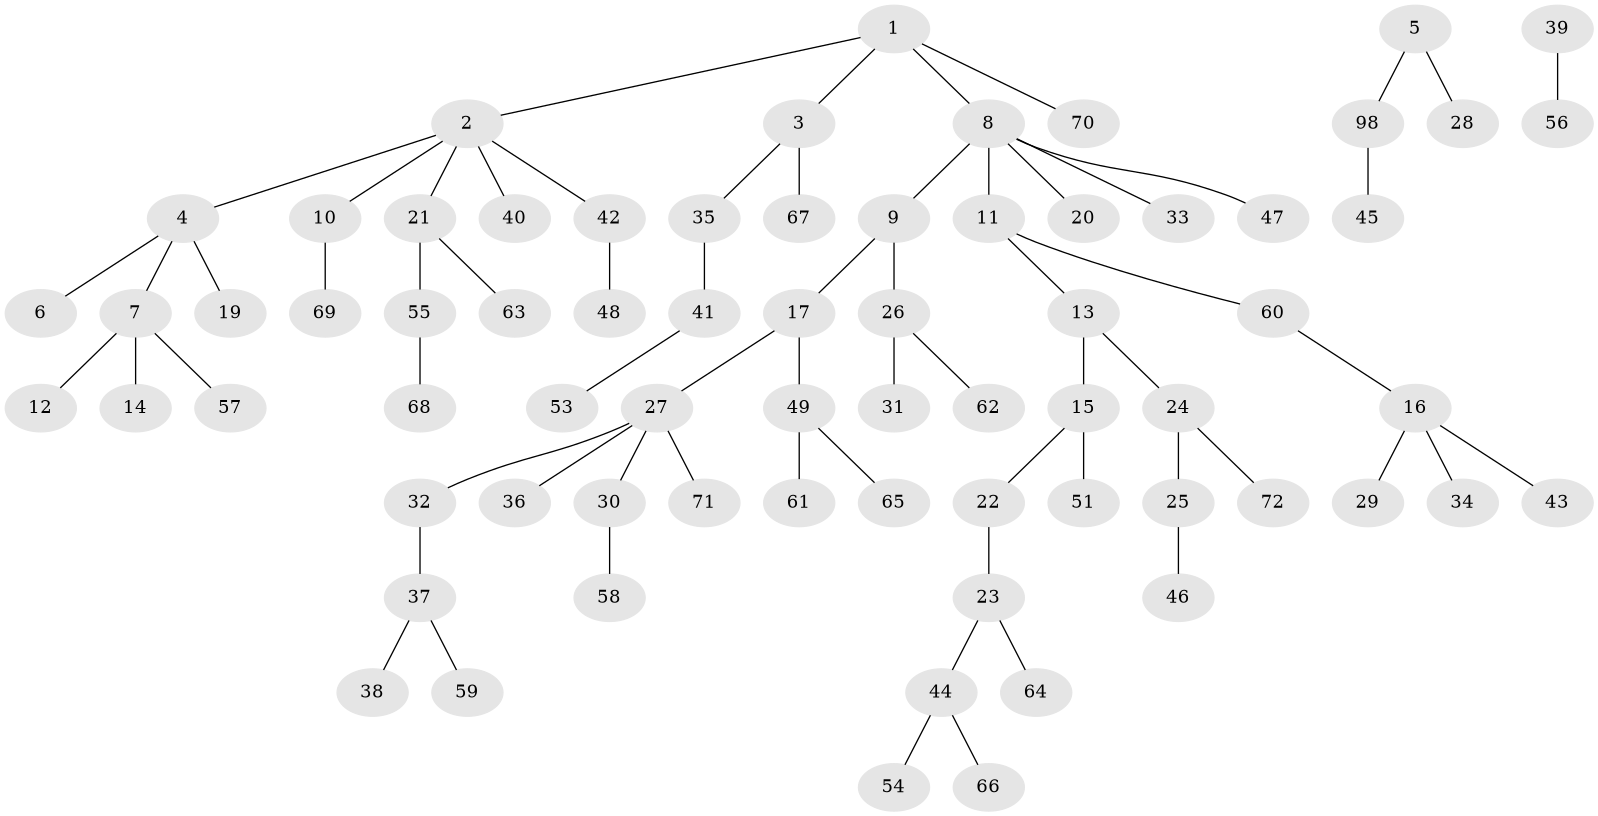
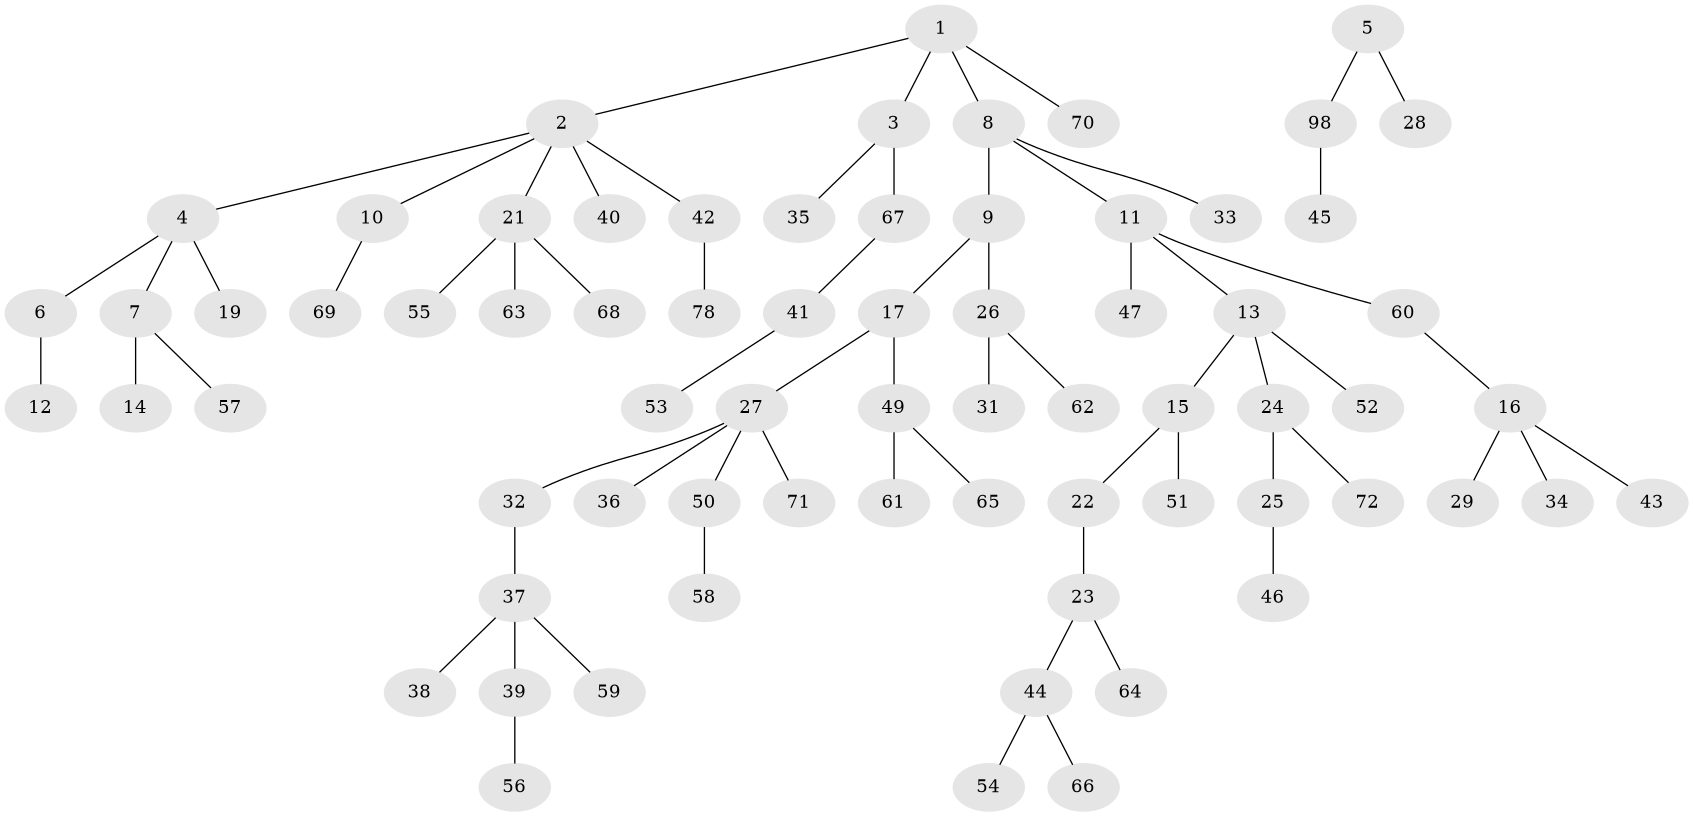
(1131, 171) -> (1131, 266)
(1084, 219) -> none
(704, 266) -> (847, 266)
(610, 313) -> (704, 313)
(88, 361) -> (41, 361)
(420, 361) -> (562, 266)
none -> (1368, 408)
(610, 503) -> (704, 503)
none -> (515, 645)
